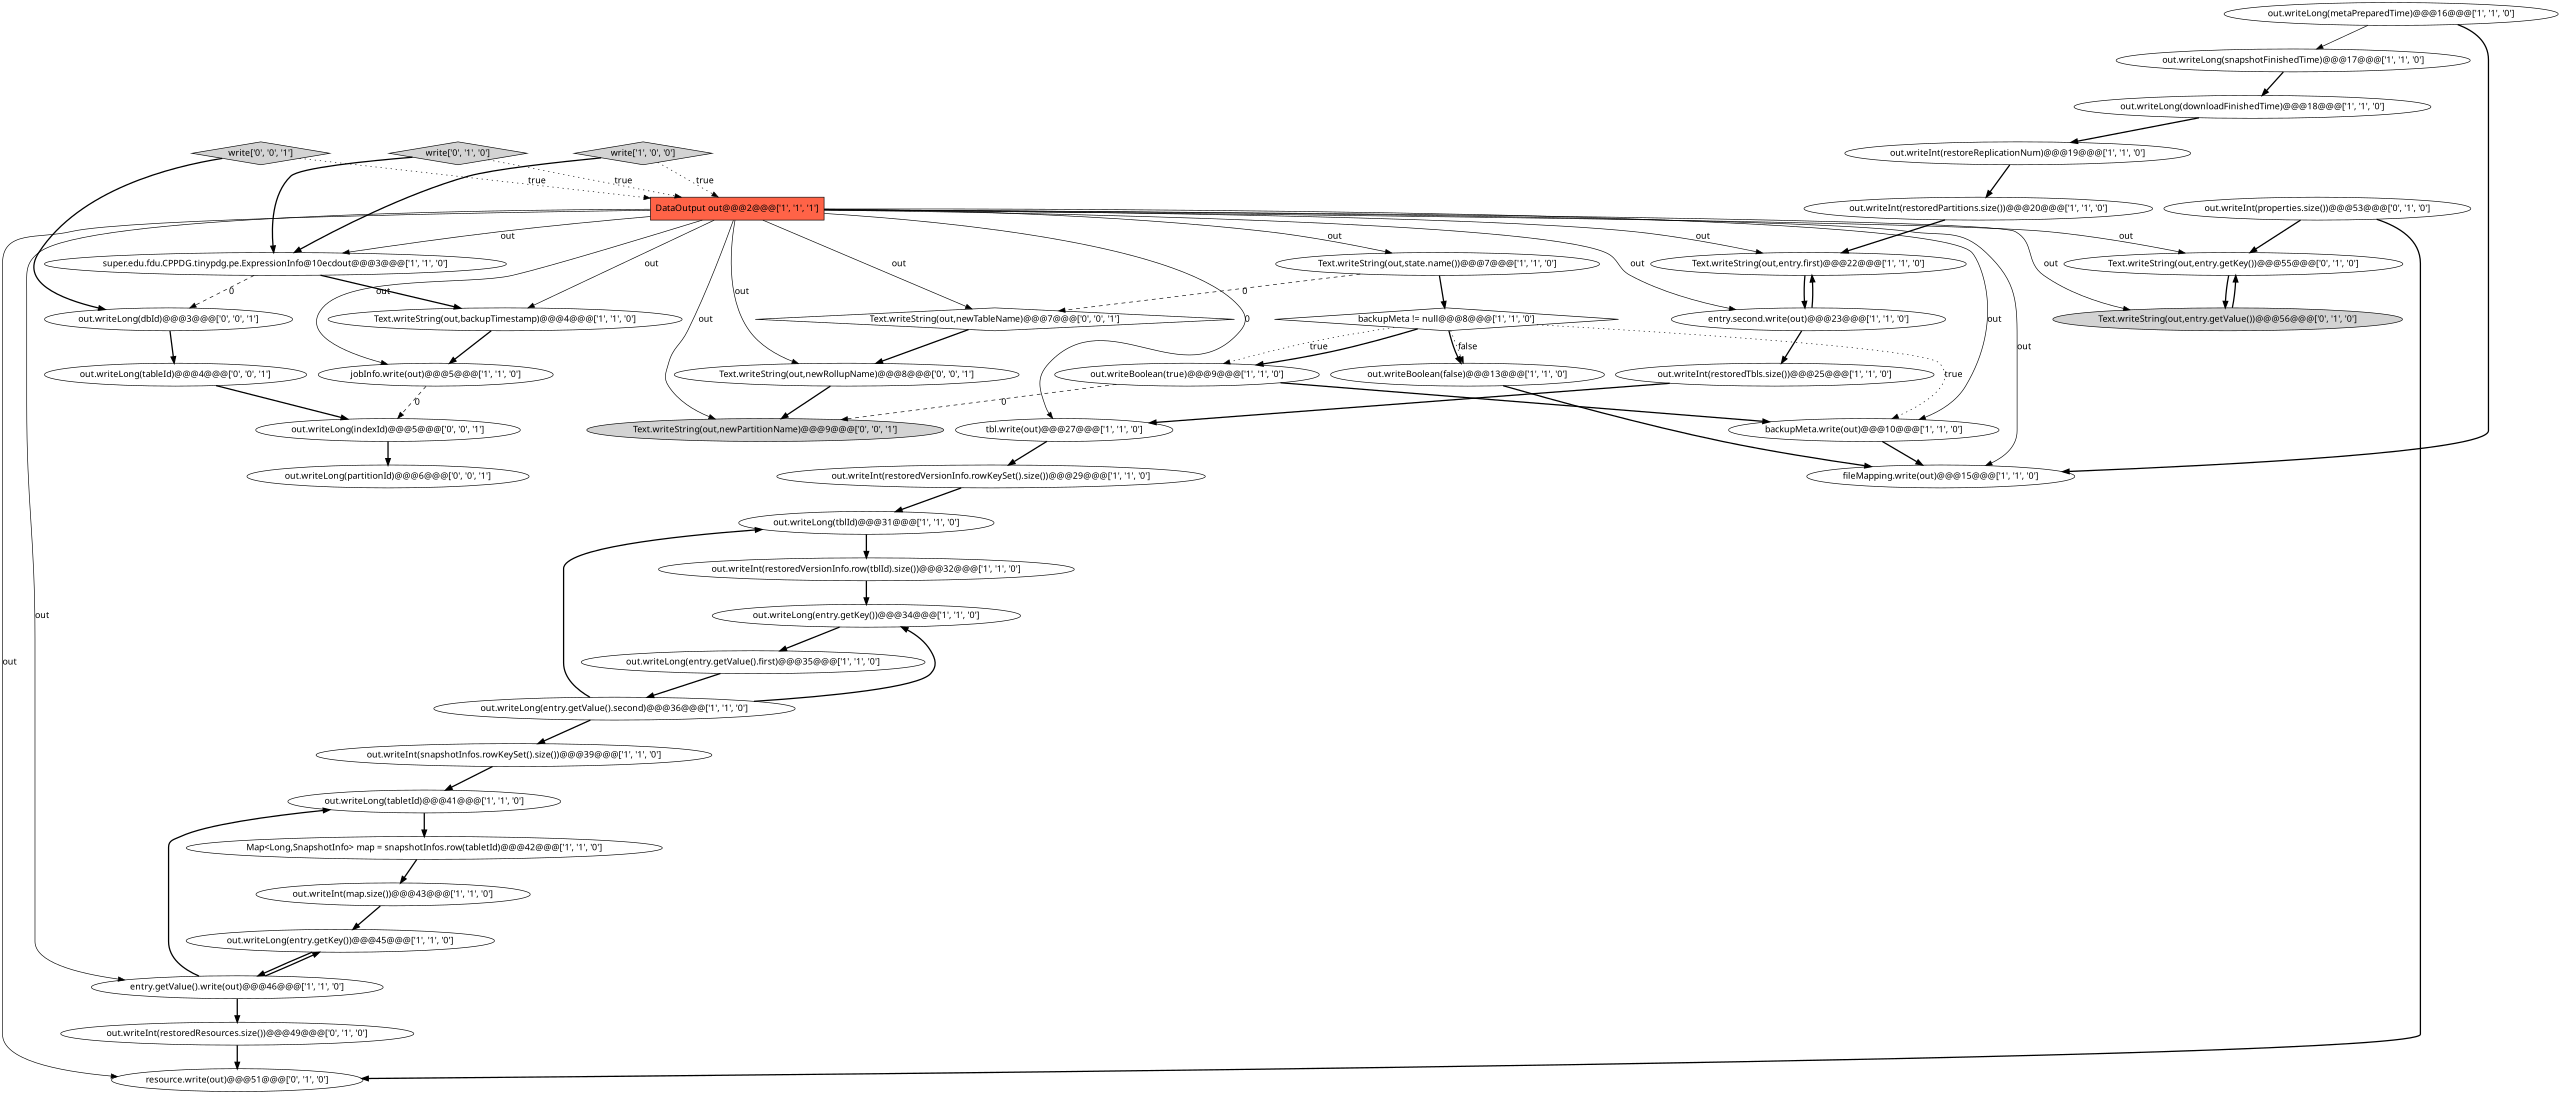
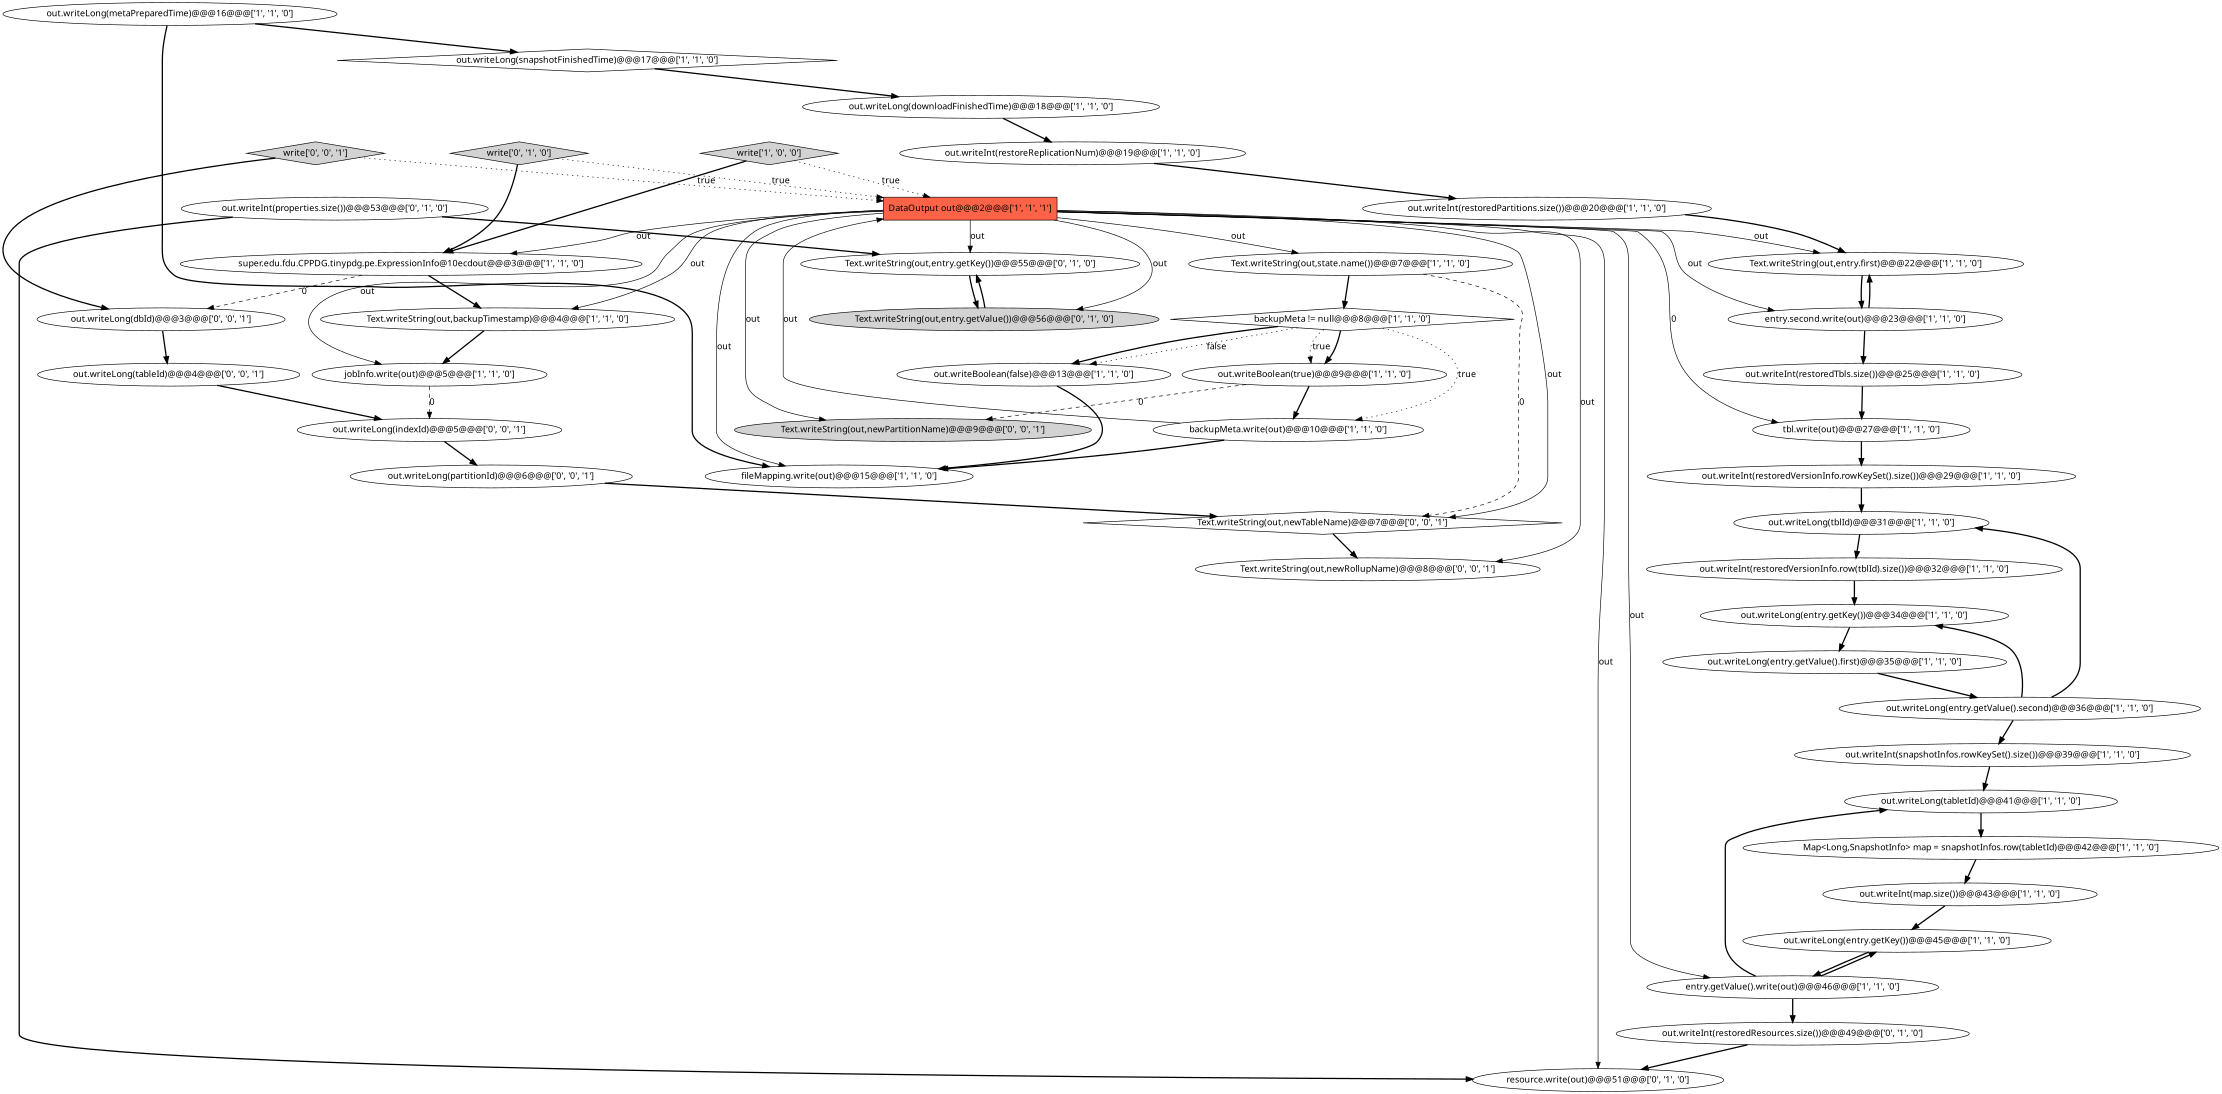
(2345, 36) -> (383, 38)
(2293, 60) -> (587, 60)
(1496, 215) -> (870, 397)
(809, 401) -> none
none -> (907, 500)
